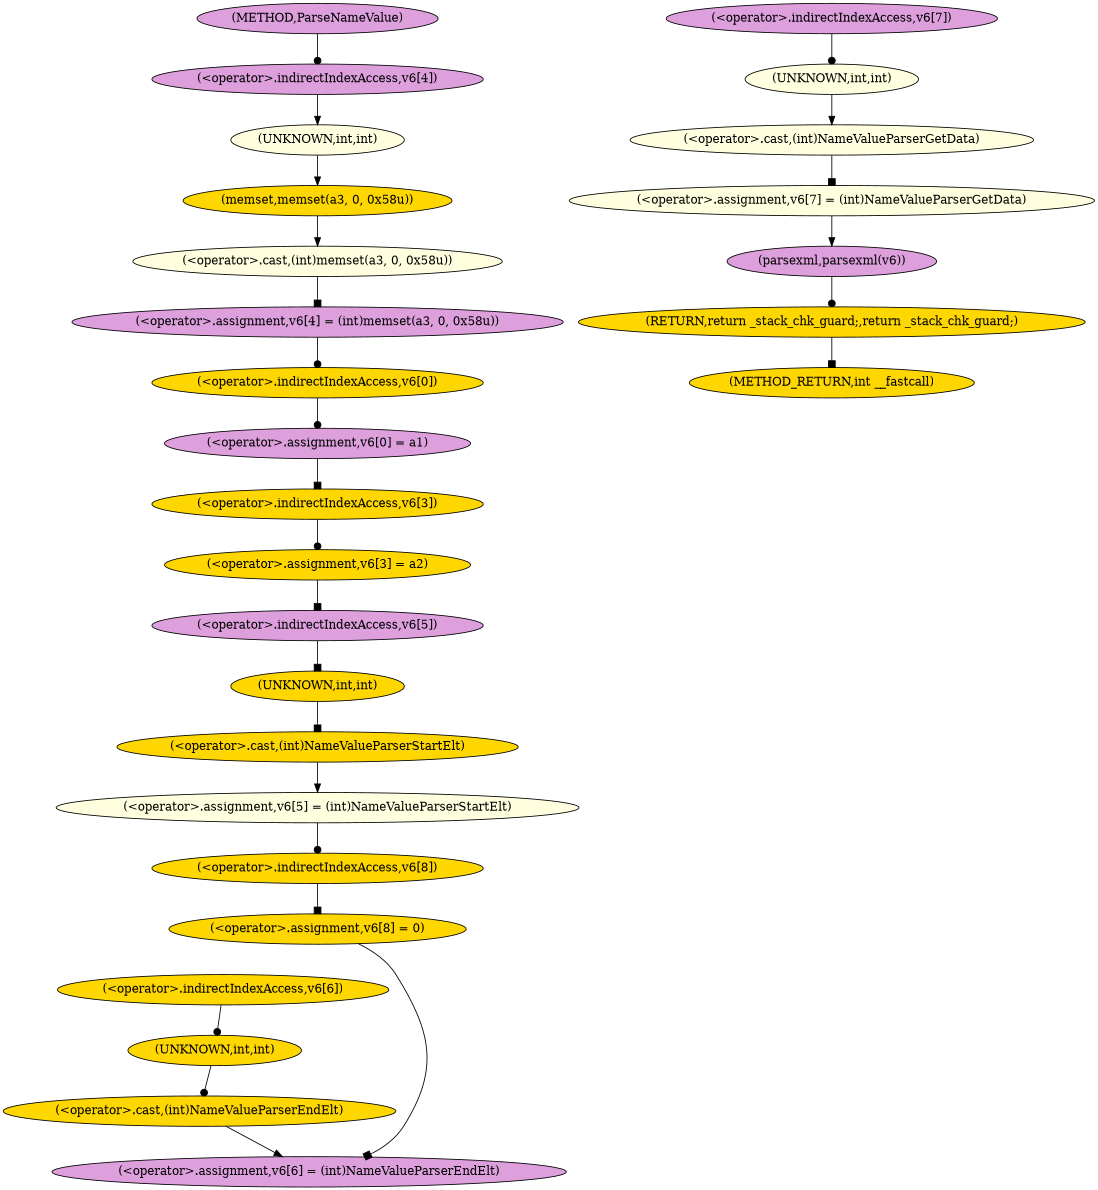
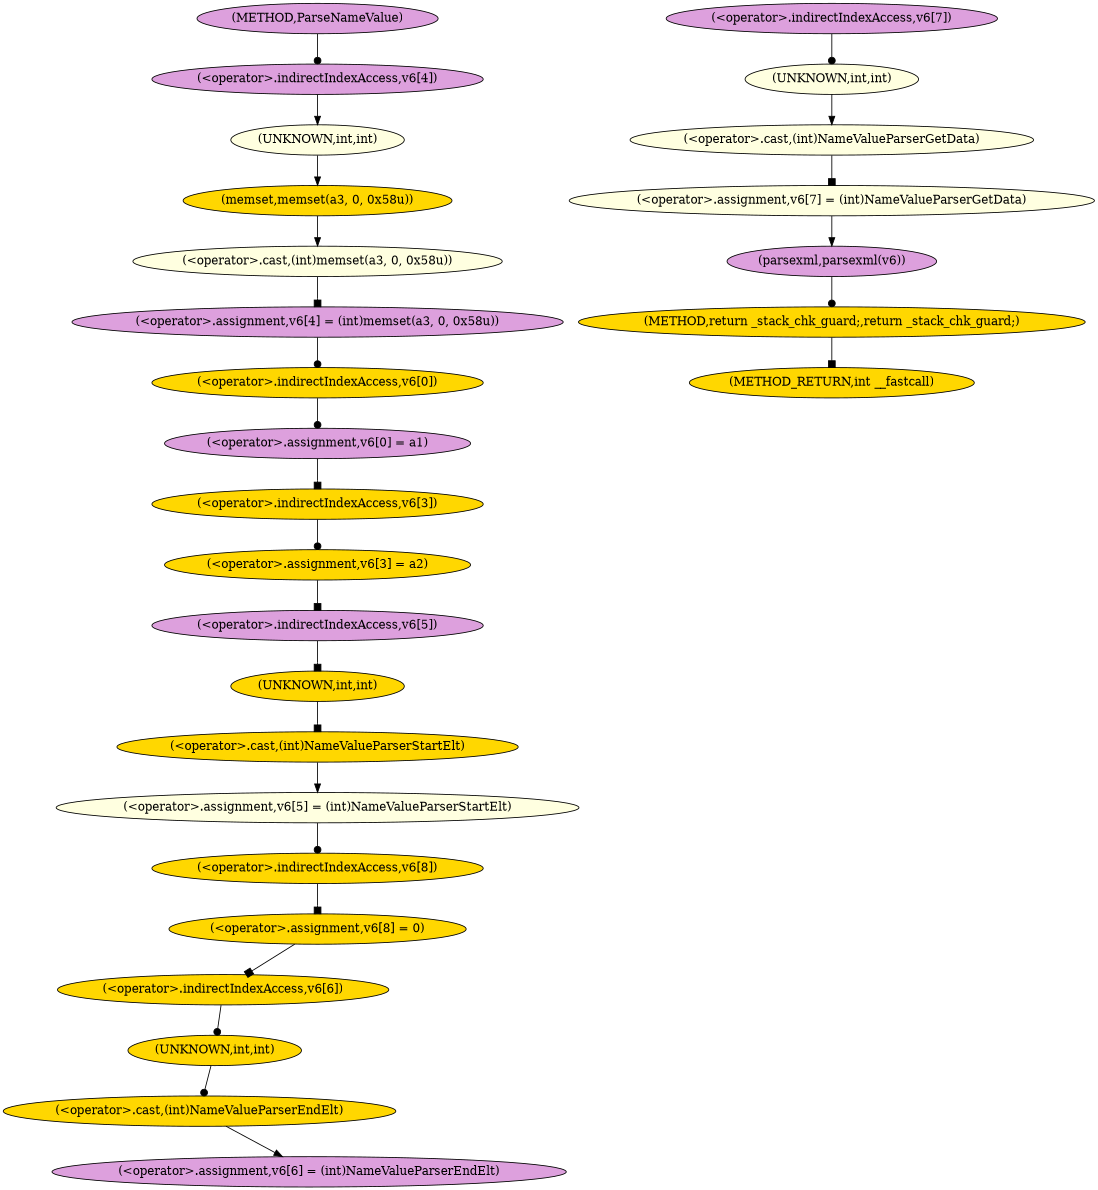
(832, 322) -> (832, 322)
(426, 1046) -> (274, 957)
